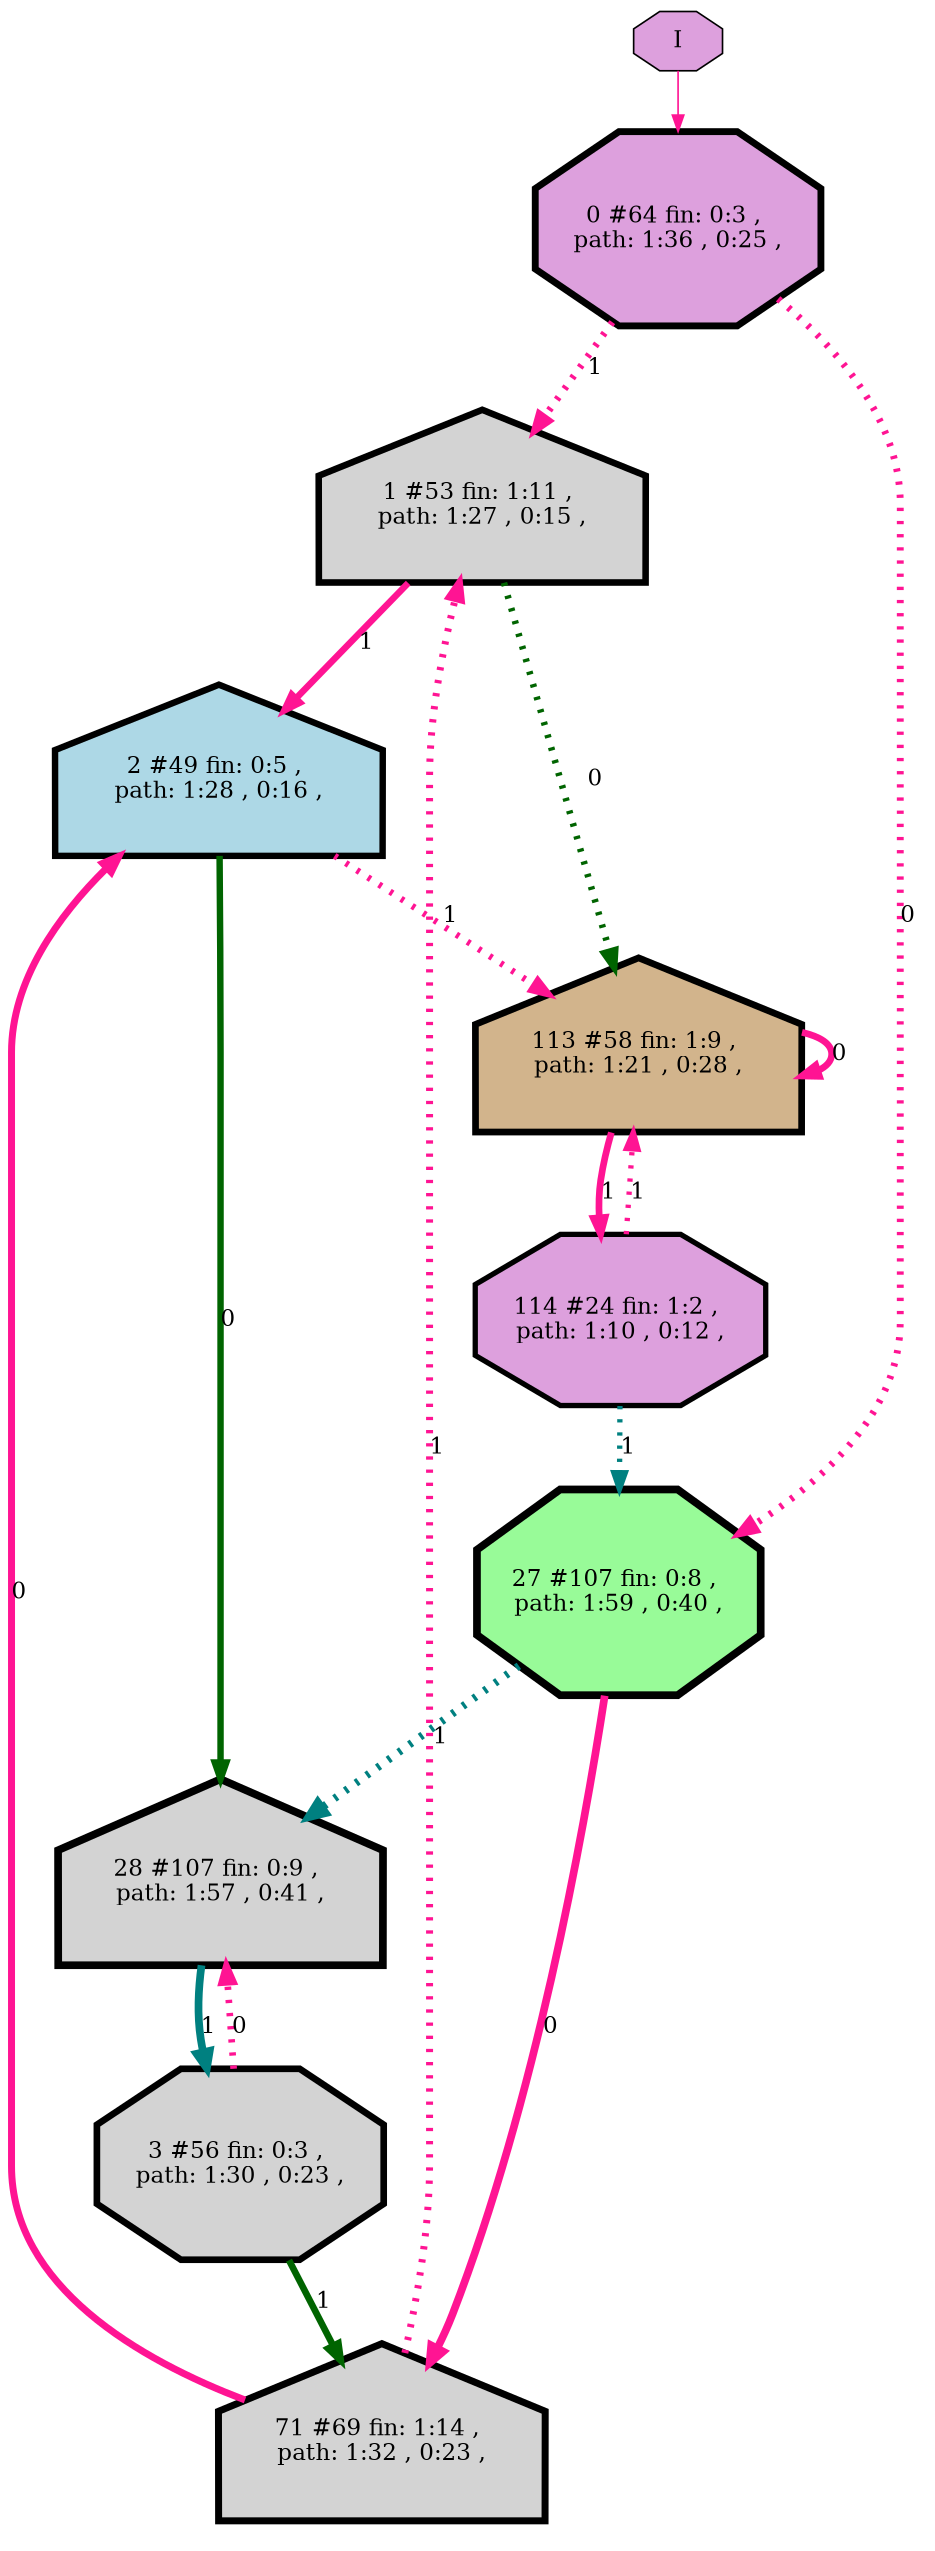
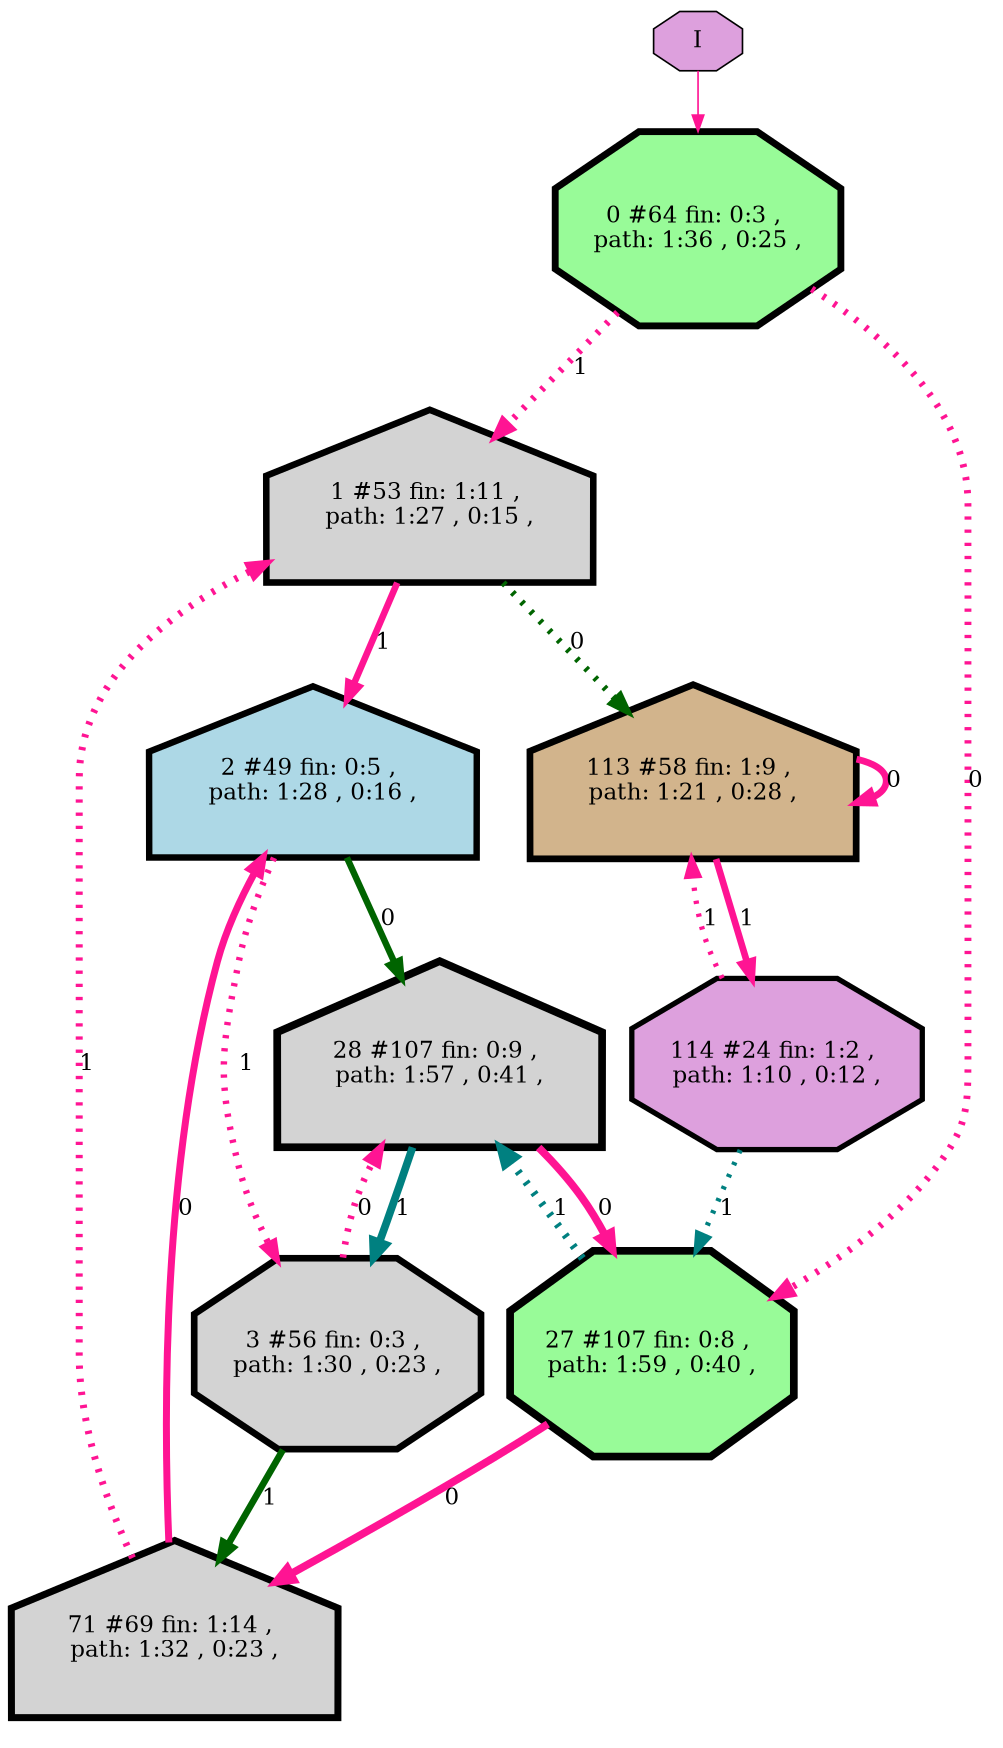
(678, 229) -> (698, 229)
(444, 927) -> (225, 1051)
none -> (575, 1189)
